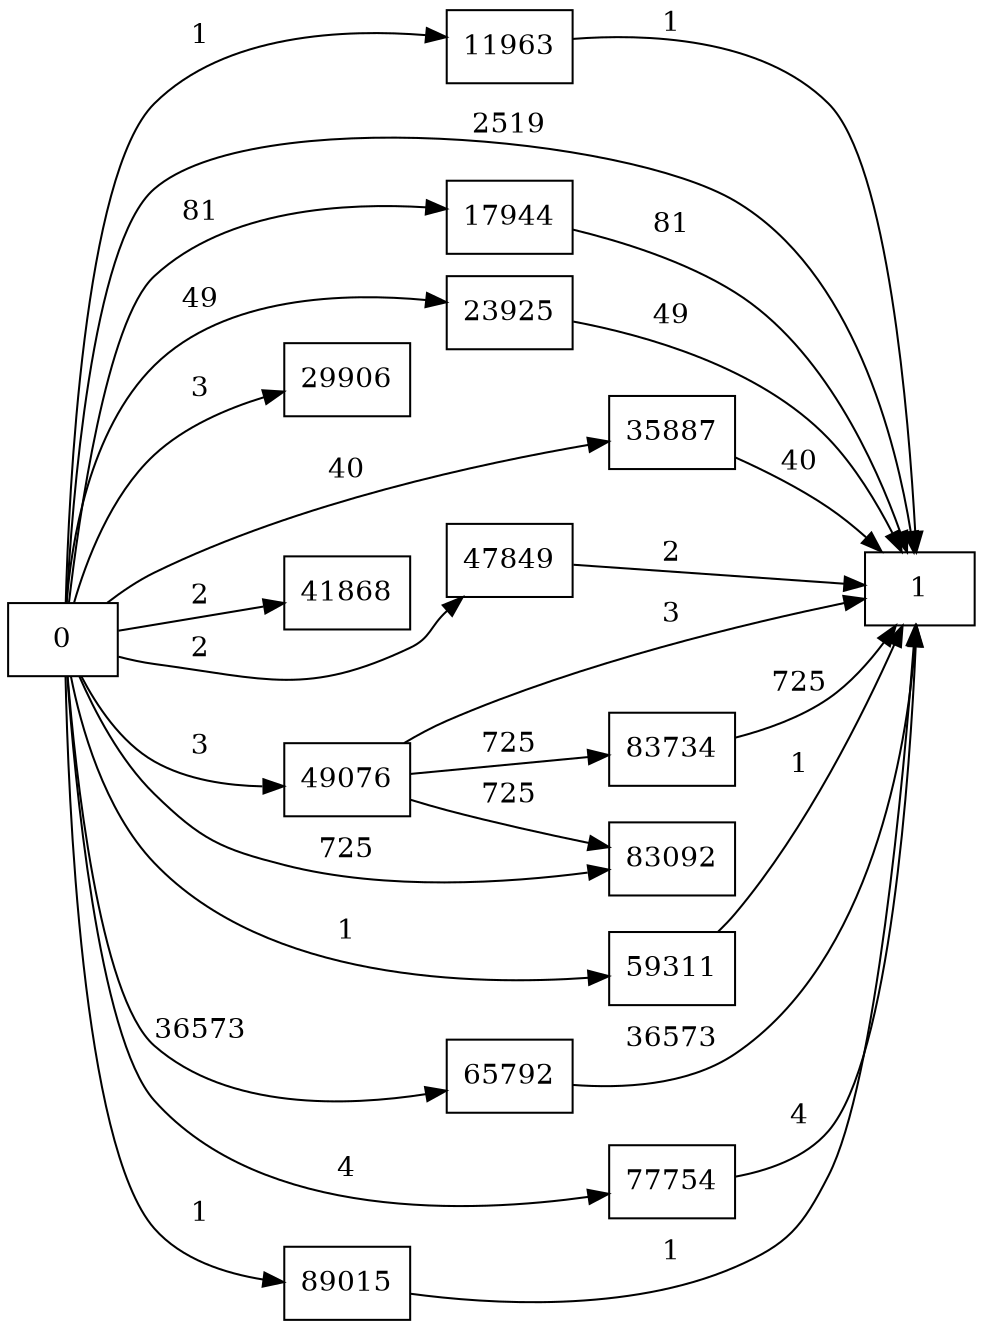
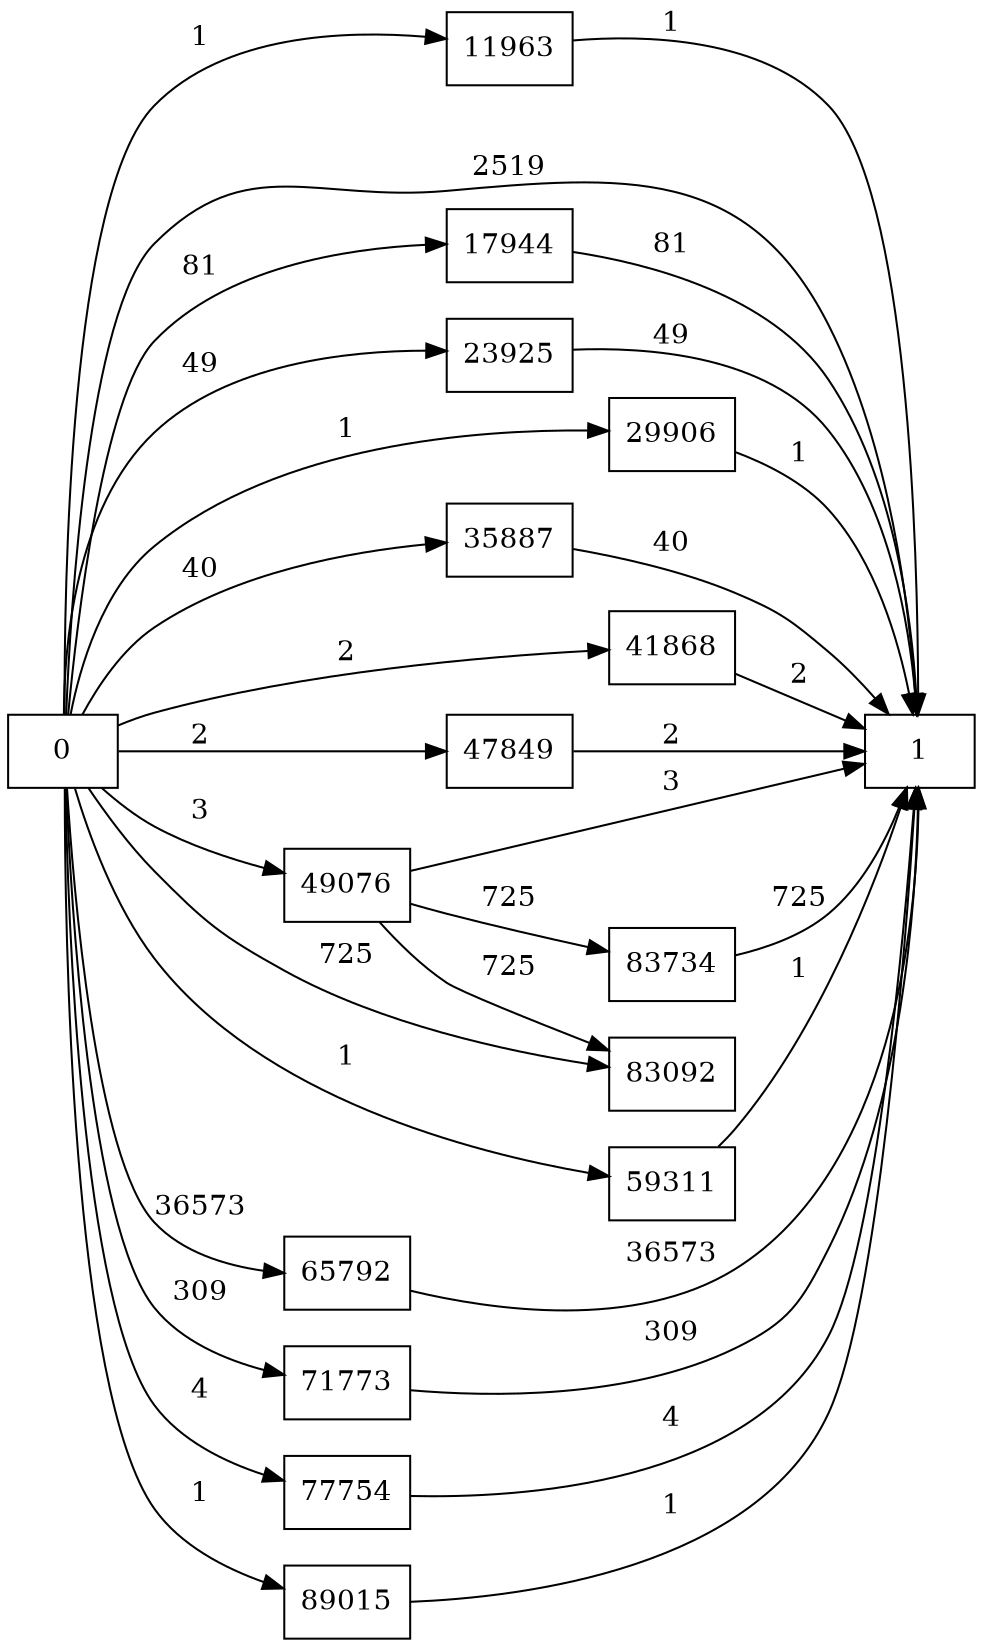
(201, 389) -> (347, 429)
none -> (856, 547)
none -> (791, 697)
none -> (347, 1383)
